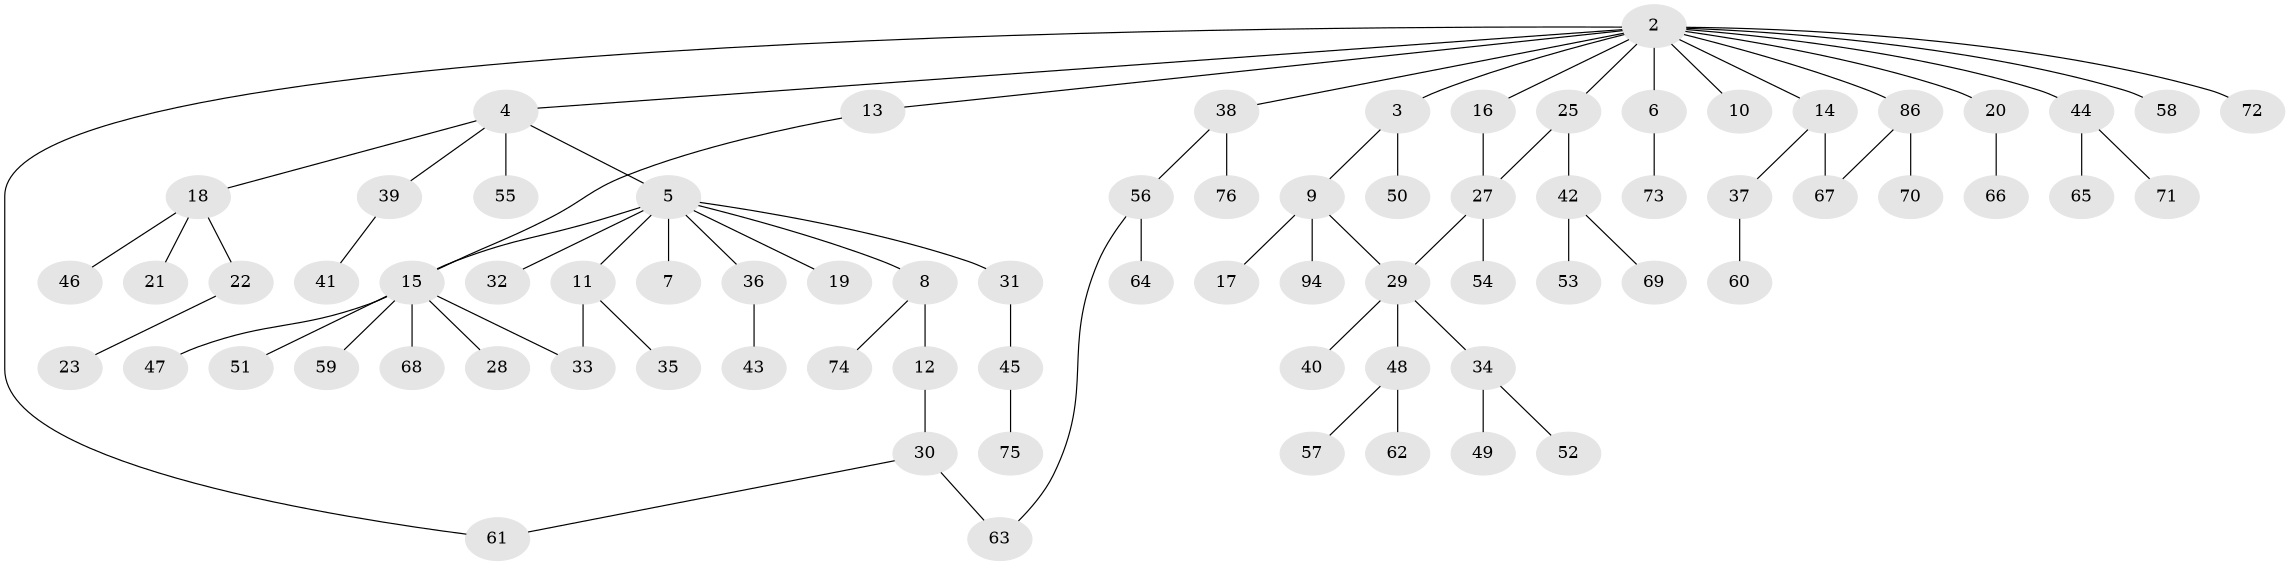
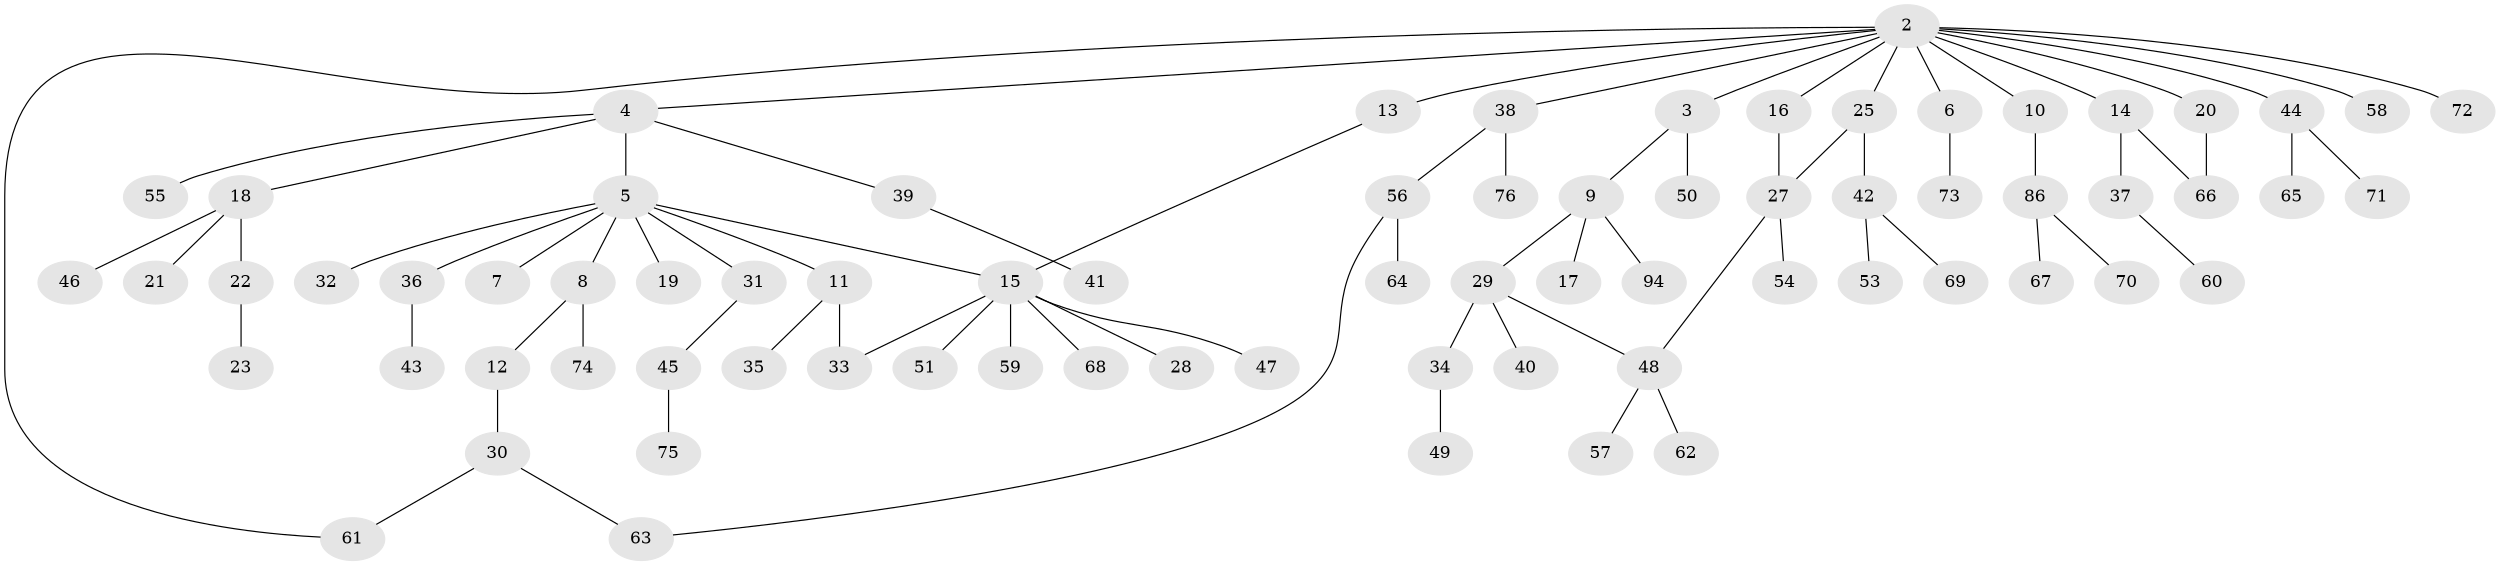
(1786, 63) -> (2035, 154)
(1825, 154) -> (2164, 154)
(1441, 240) -> (1714, 283)
(1569, 454) -> none
